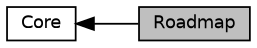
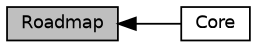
(116, 24) -> (159, 24)
